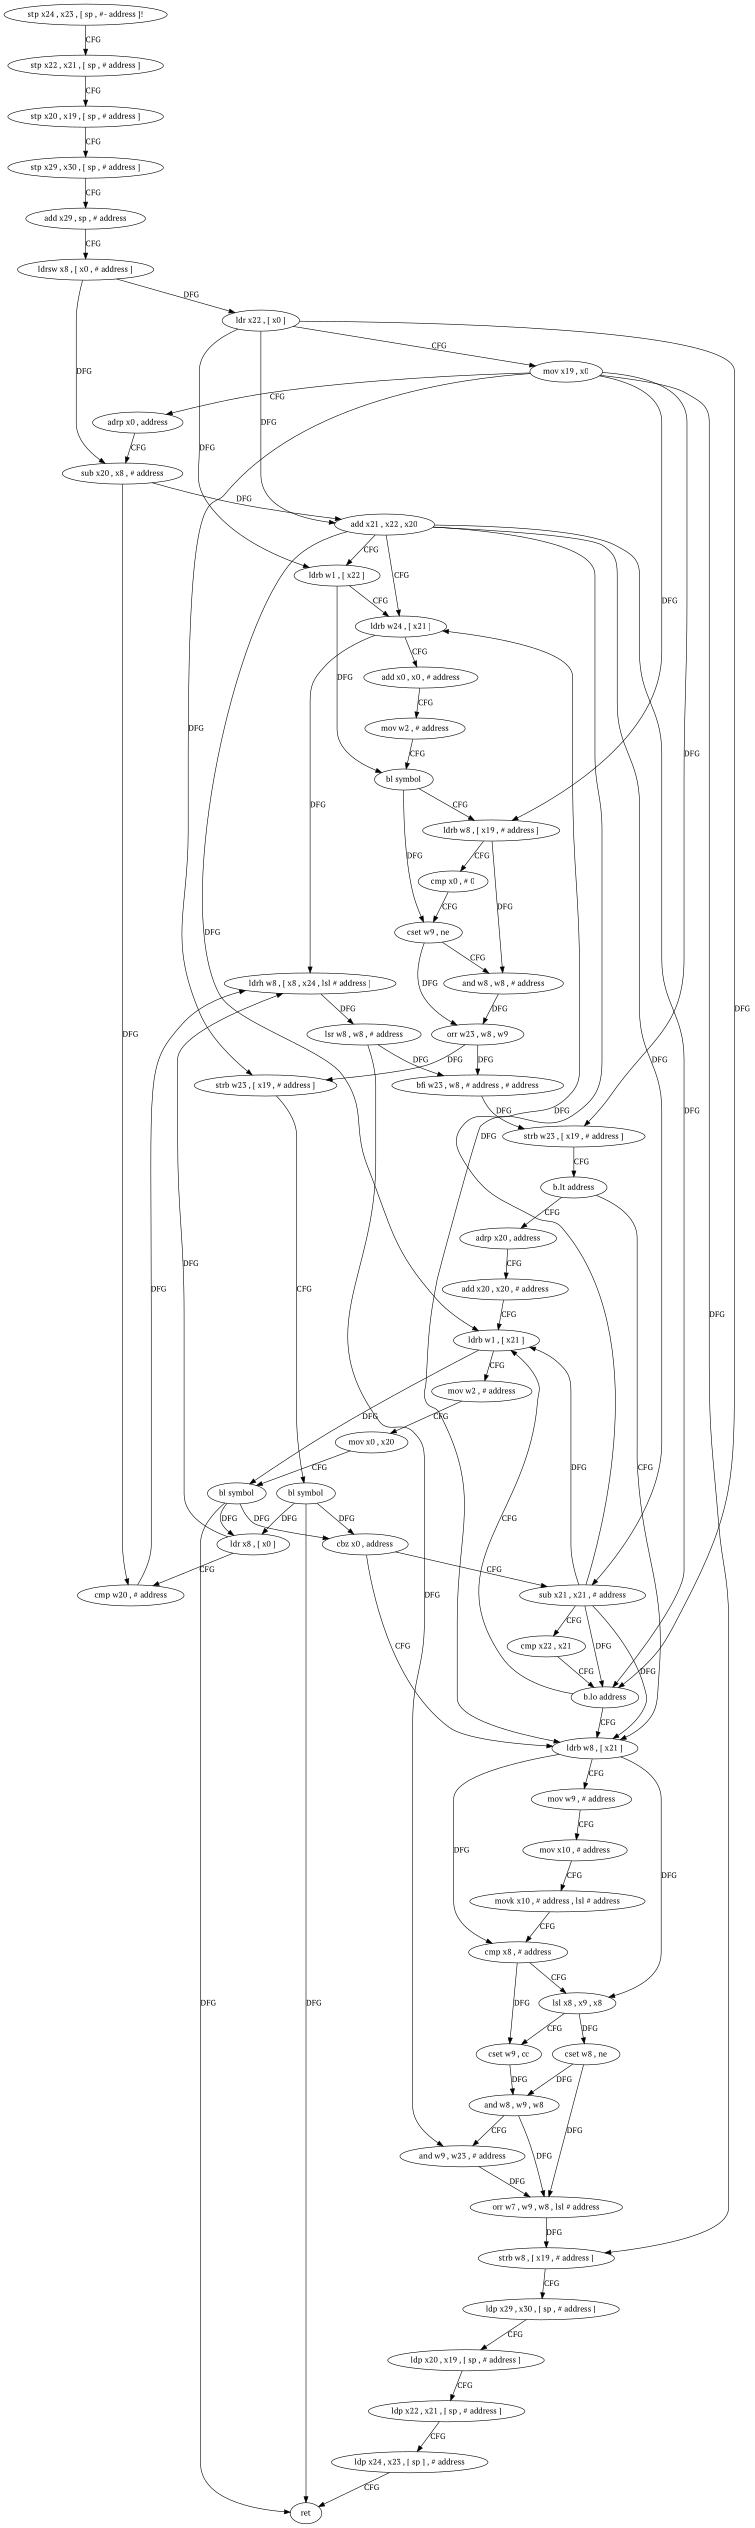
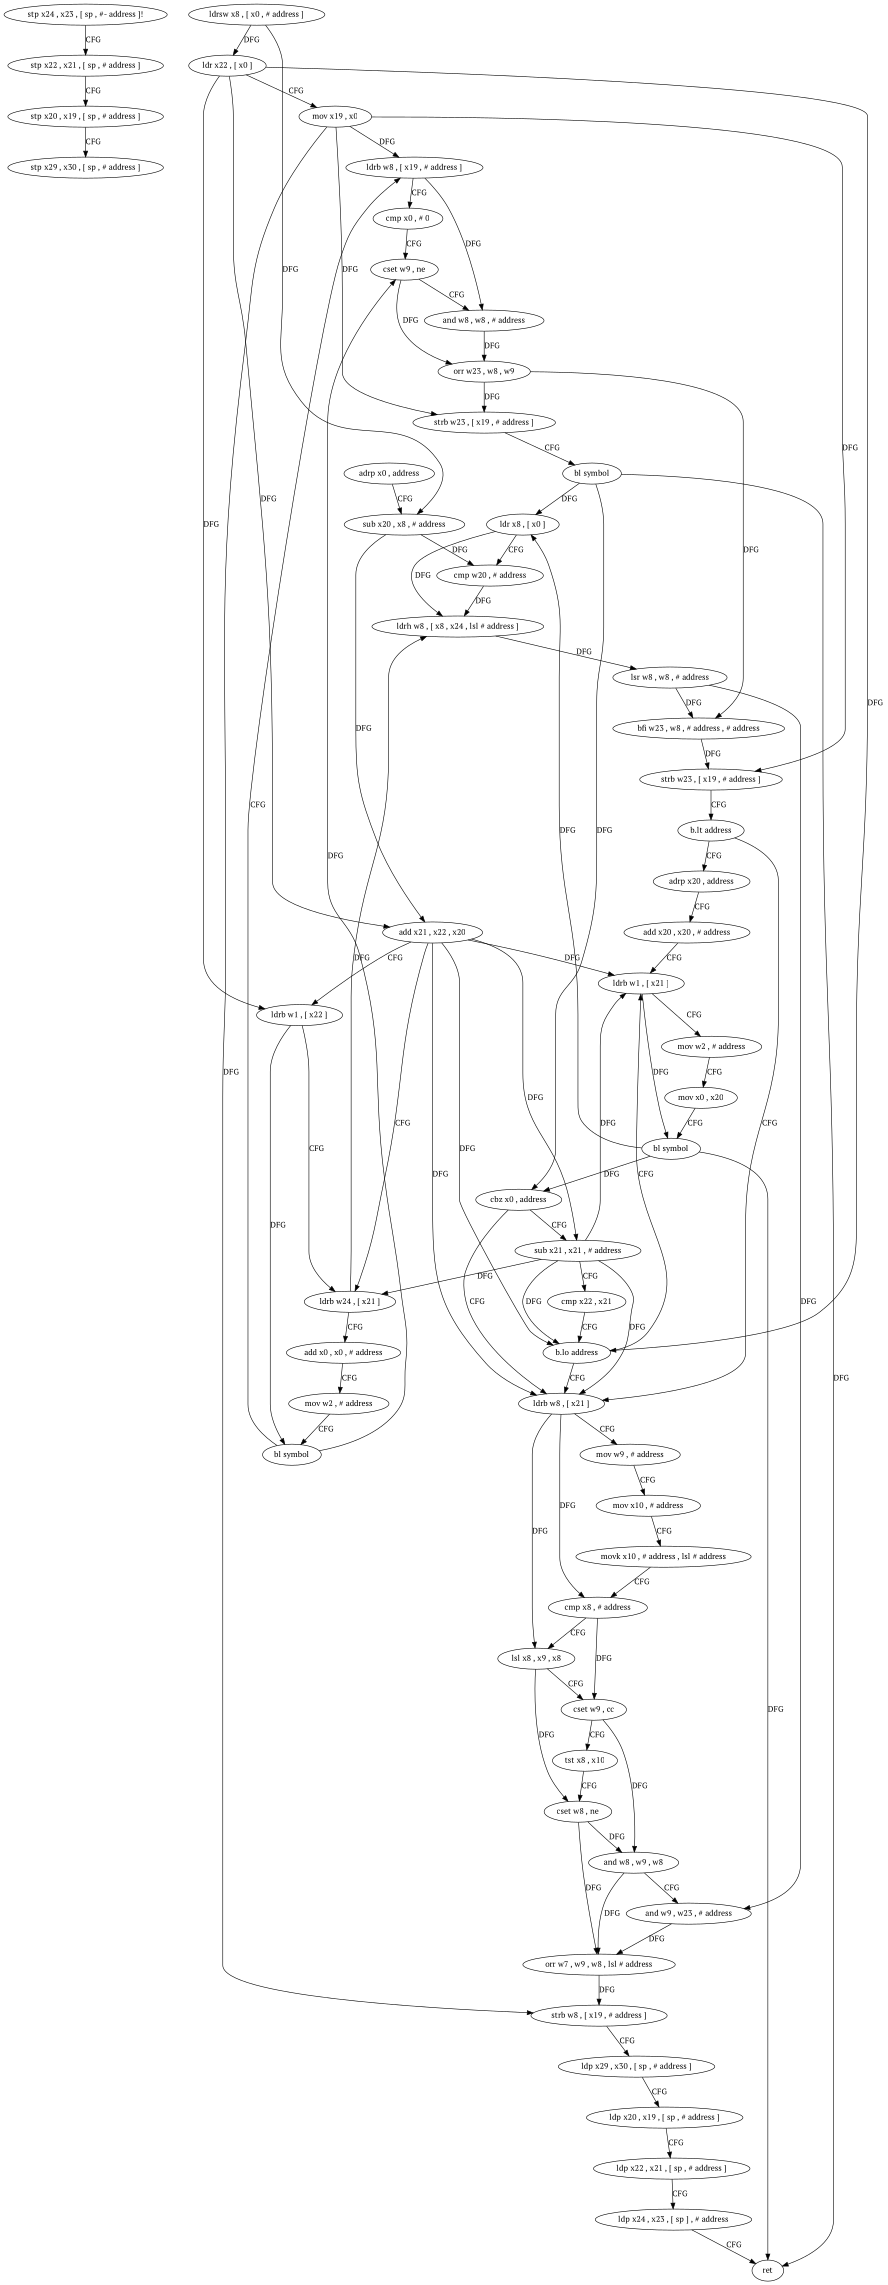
(86, 219) -> none
(350, 383) -> none
none -> (585, 1761)
